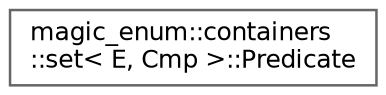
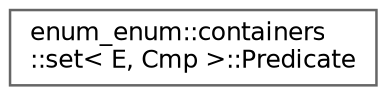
(193, 48) -> (193, 48)
